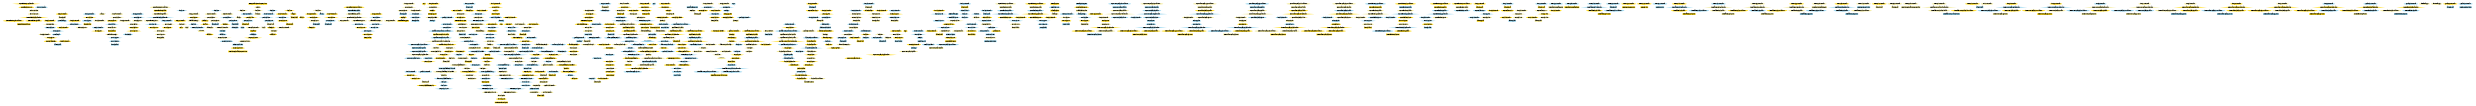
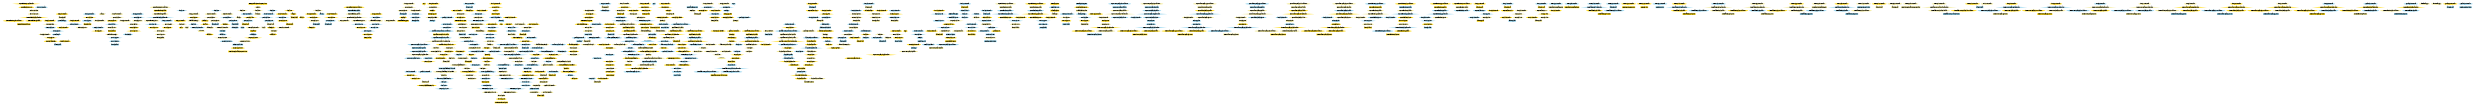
(1243, 31) -> none
